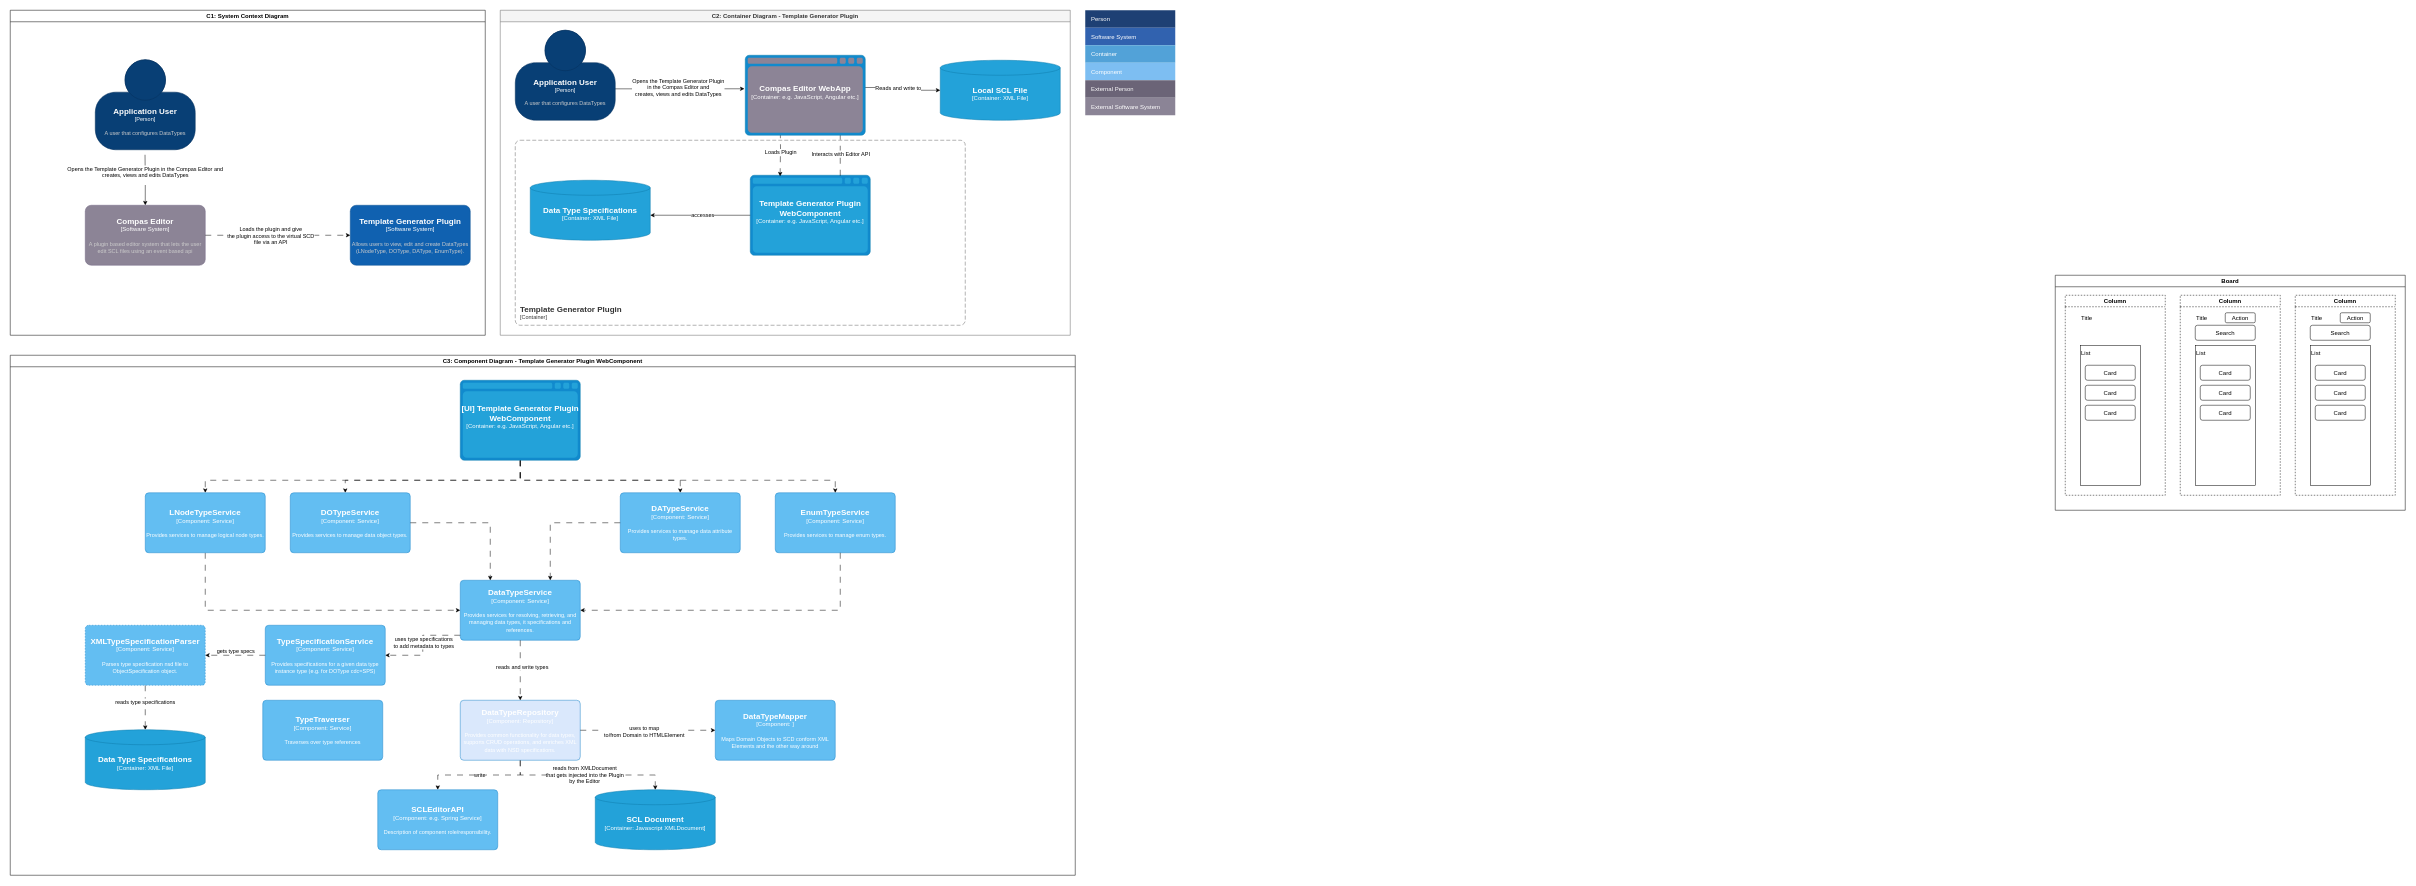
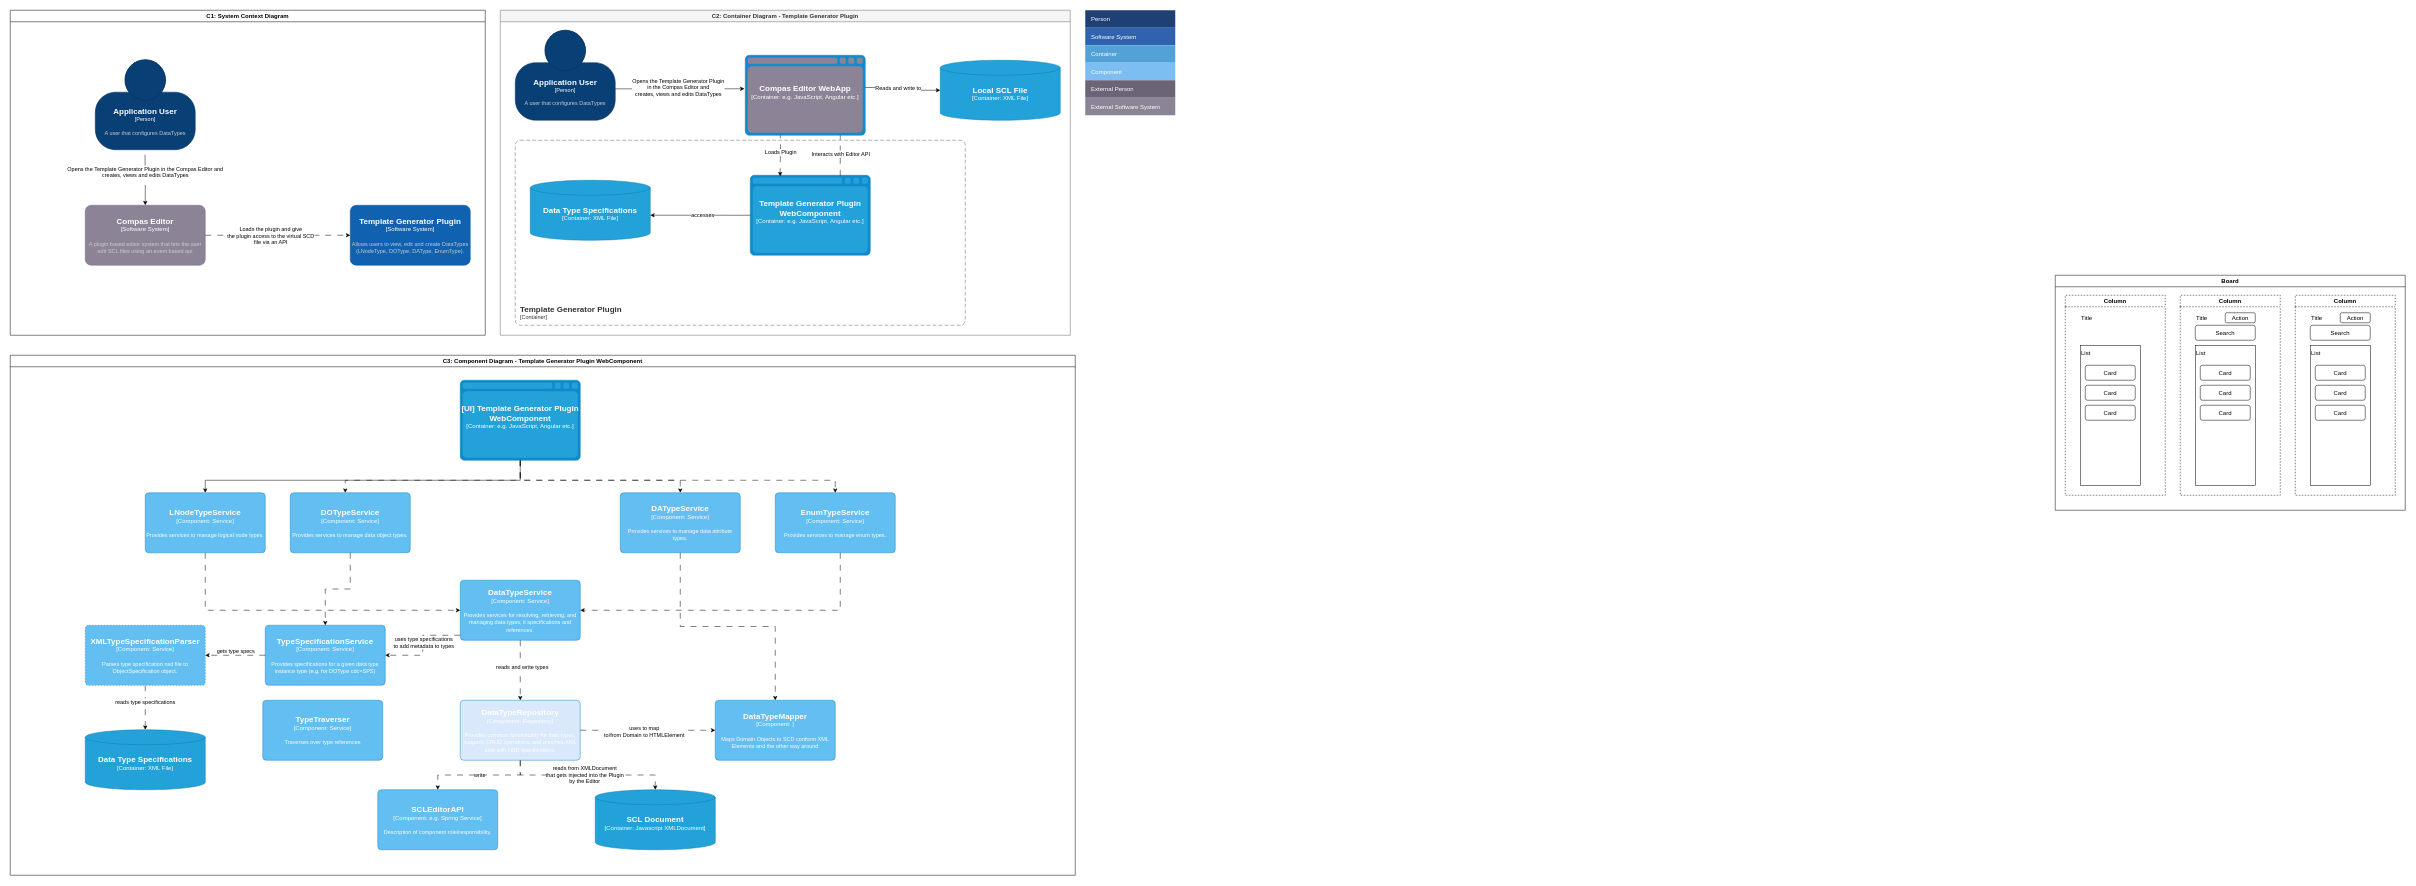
(270, 480) -> (270, 480)
(490, 575) -> (325, 620)
(550, 575) -> (775, 695)
